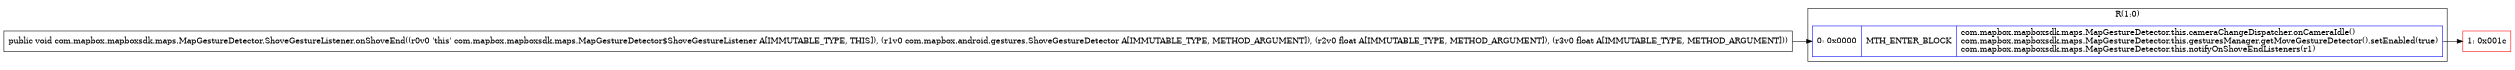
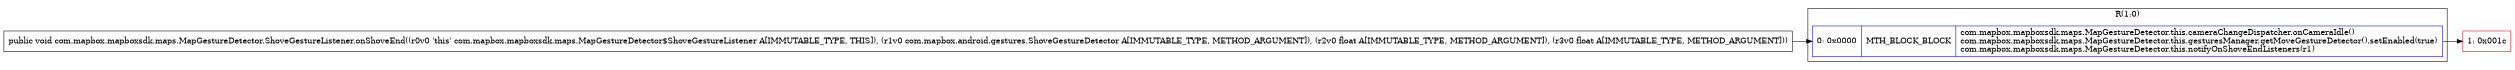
(1909, 41) -> (1909, 41)
